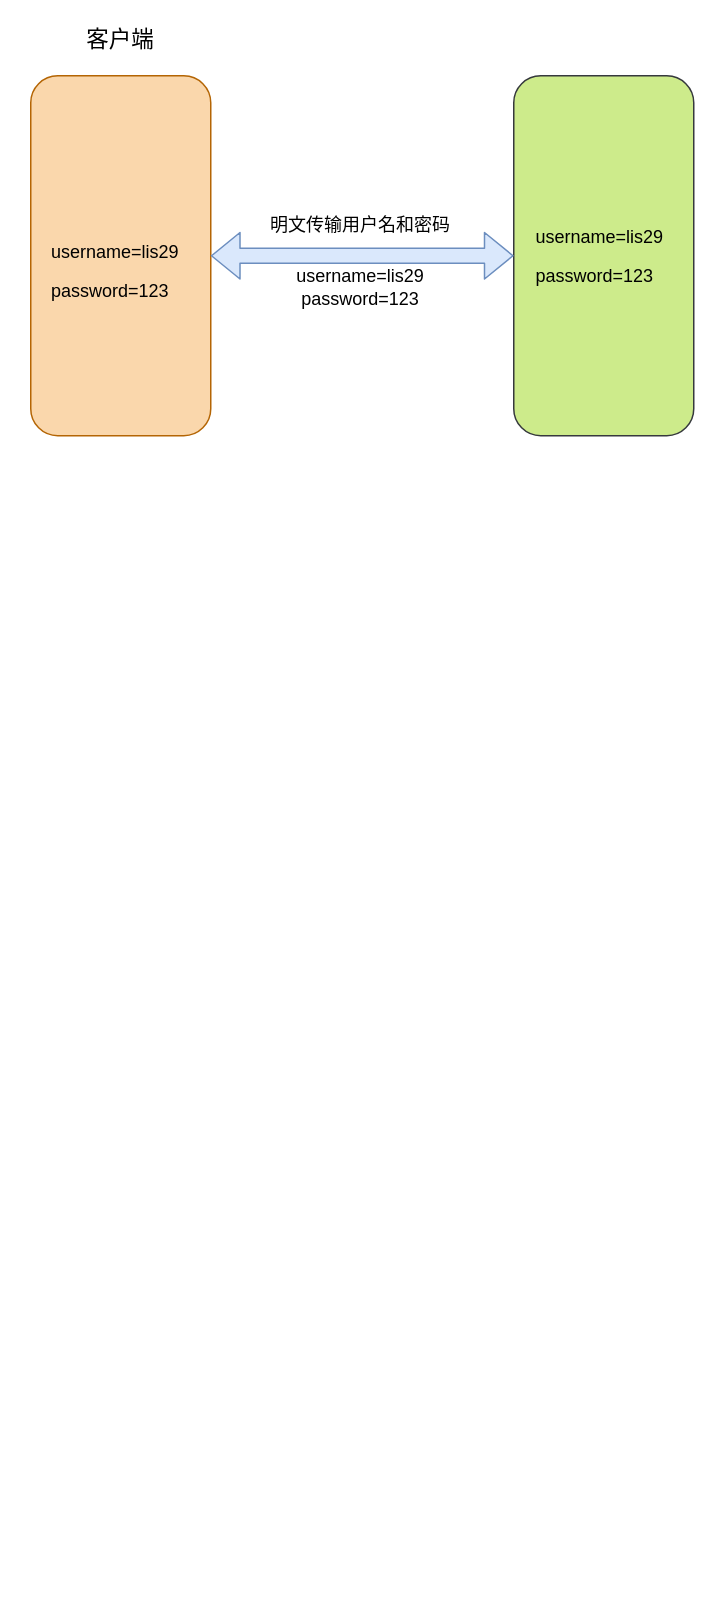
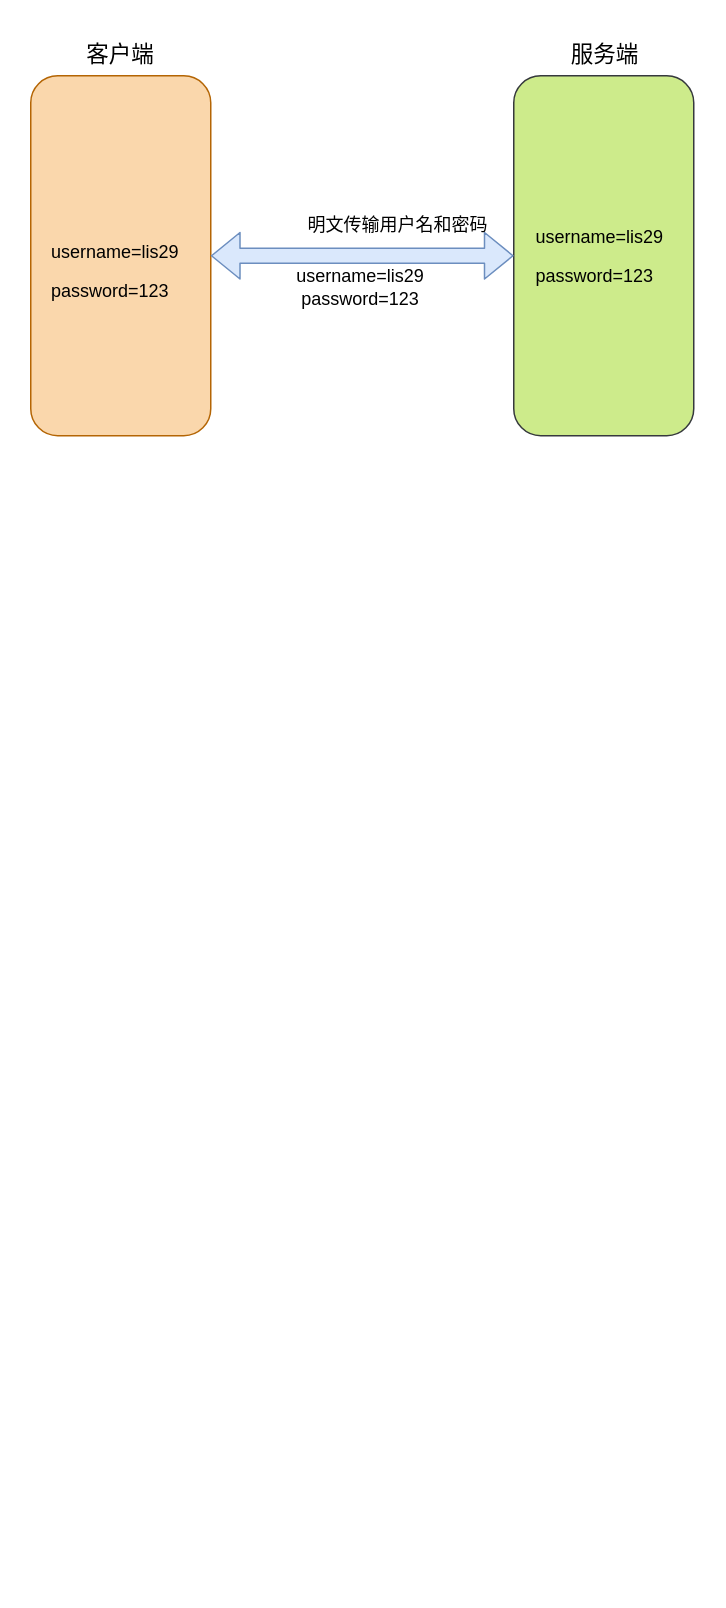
(121, 38) -> (121, 53)
none -> (605, 53)
(361, 226) -> (398, 226)
